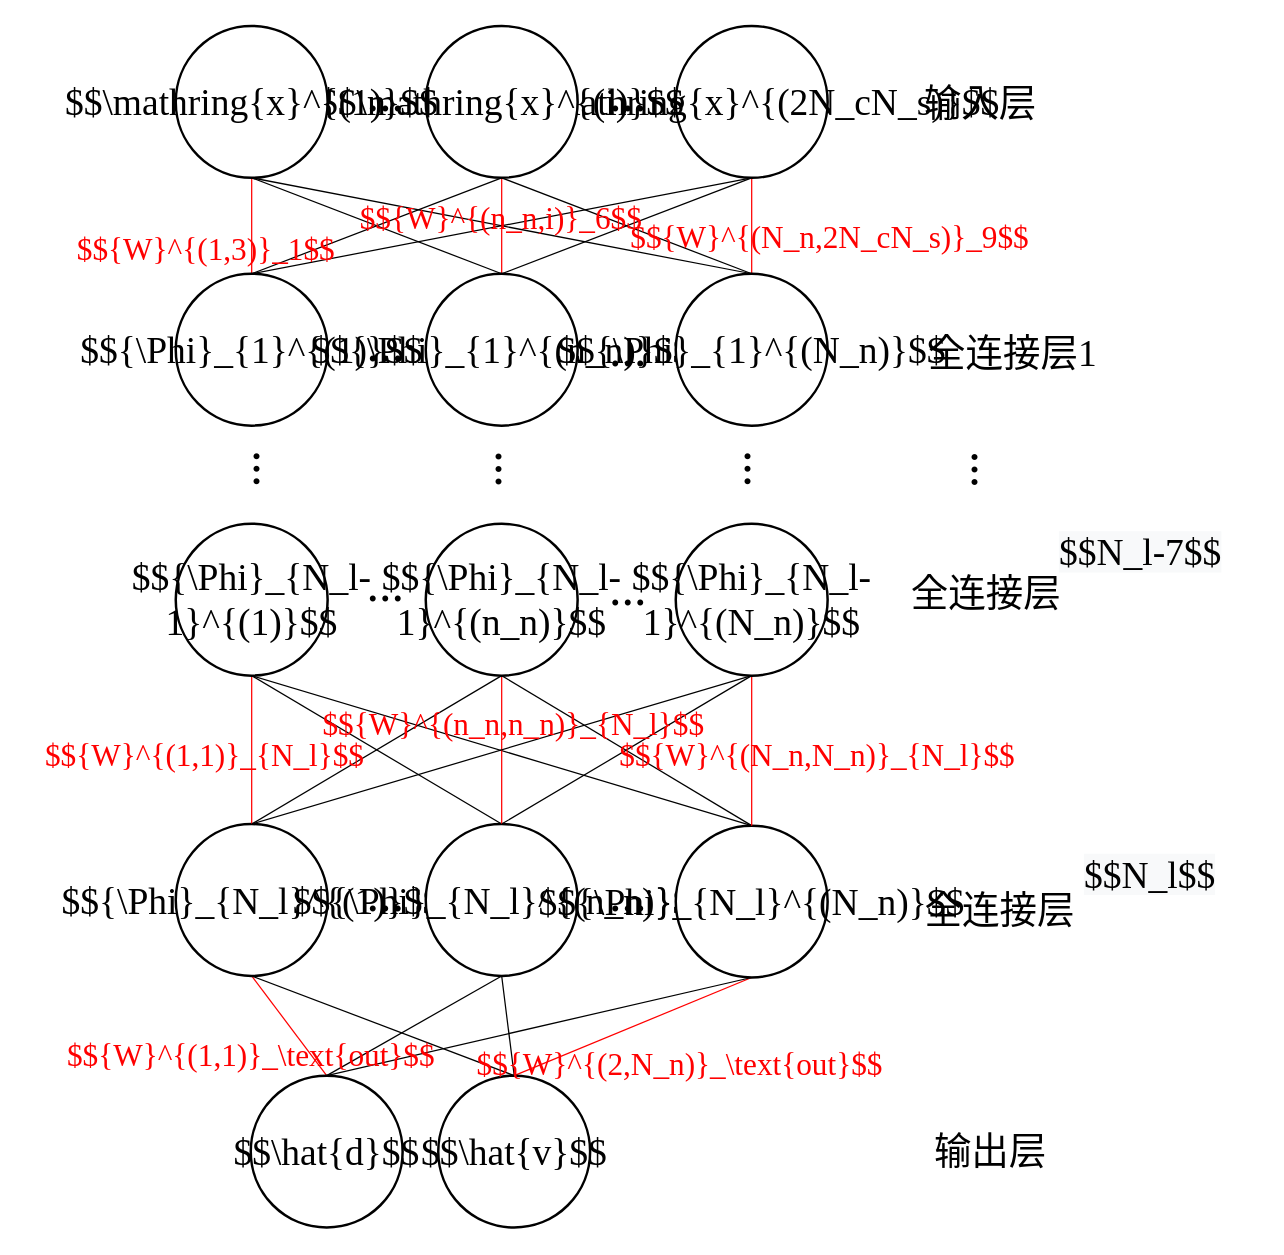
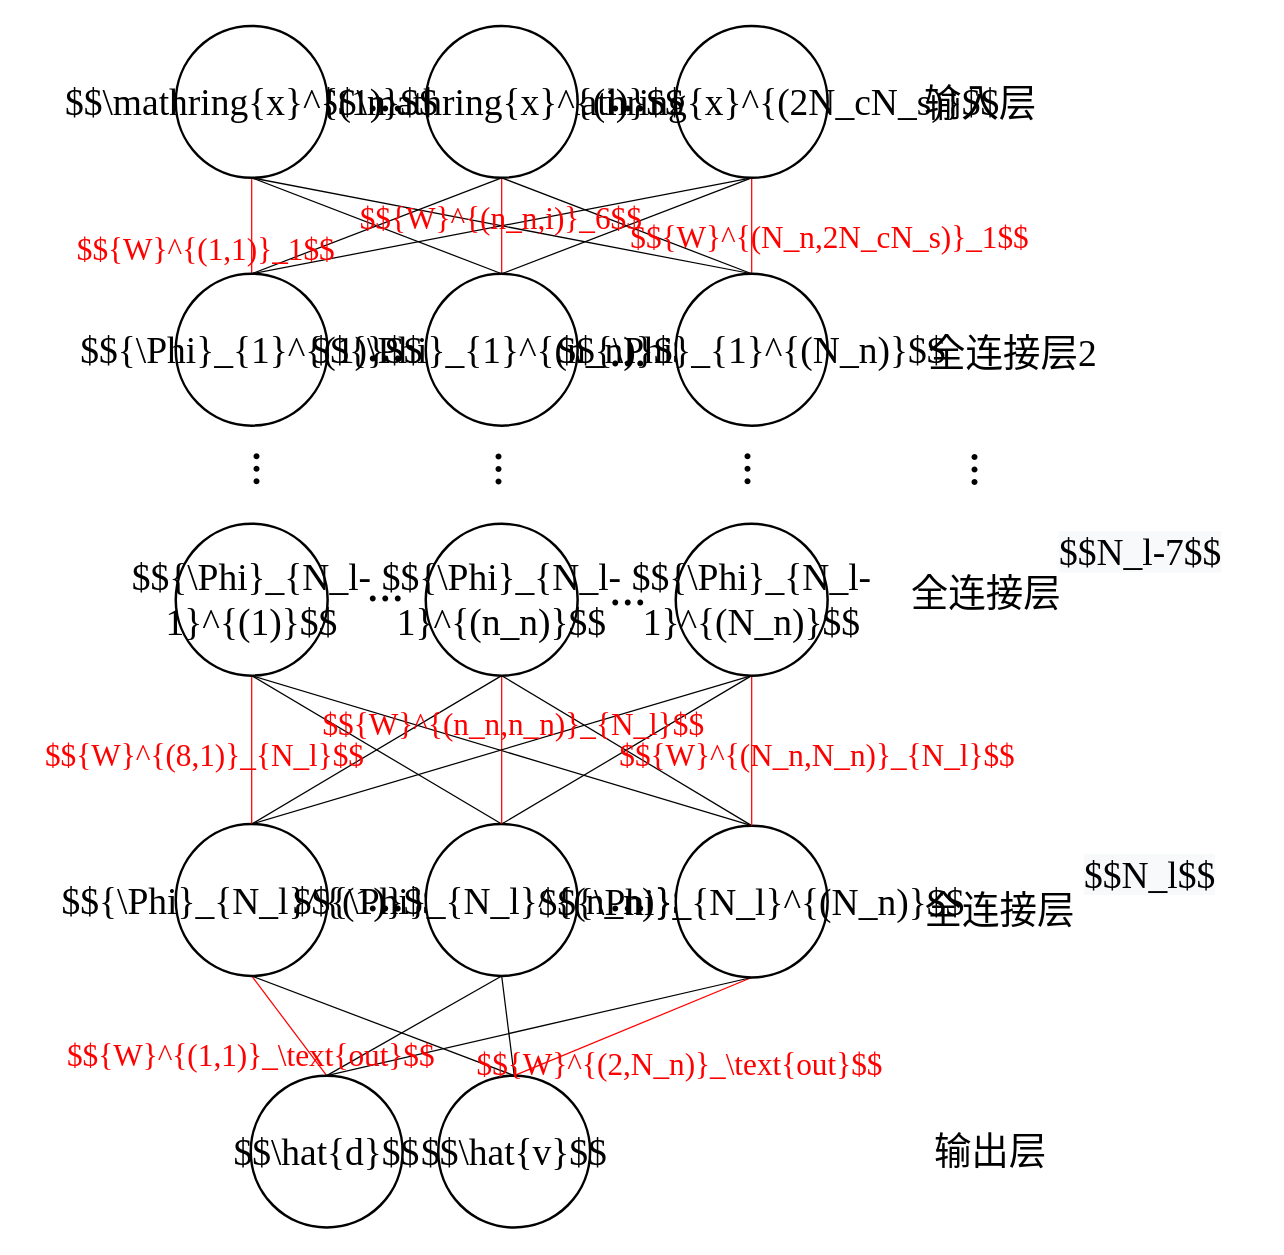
(830, 226) -> (830, 226)
(206, 238) -> (206, 238)
(1018, 344) -> (1018, 344)
(205, 744) -> (205, 744)
